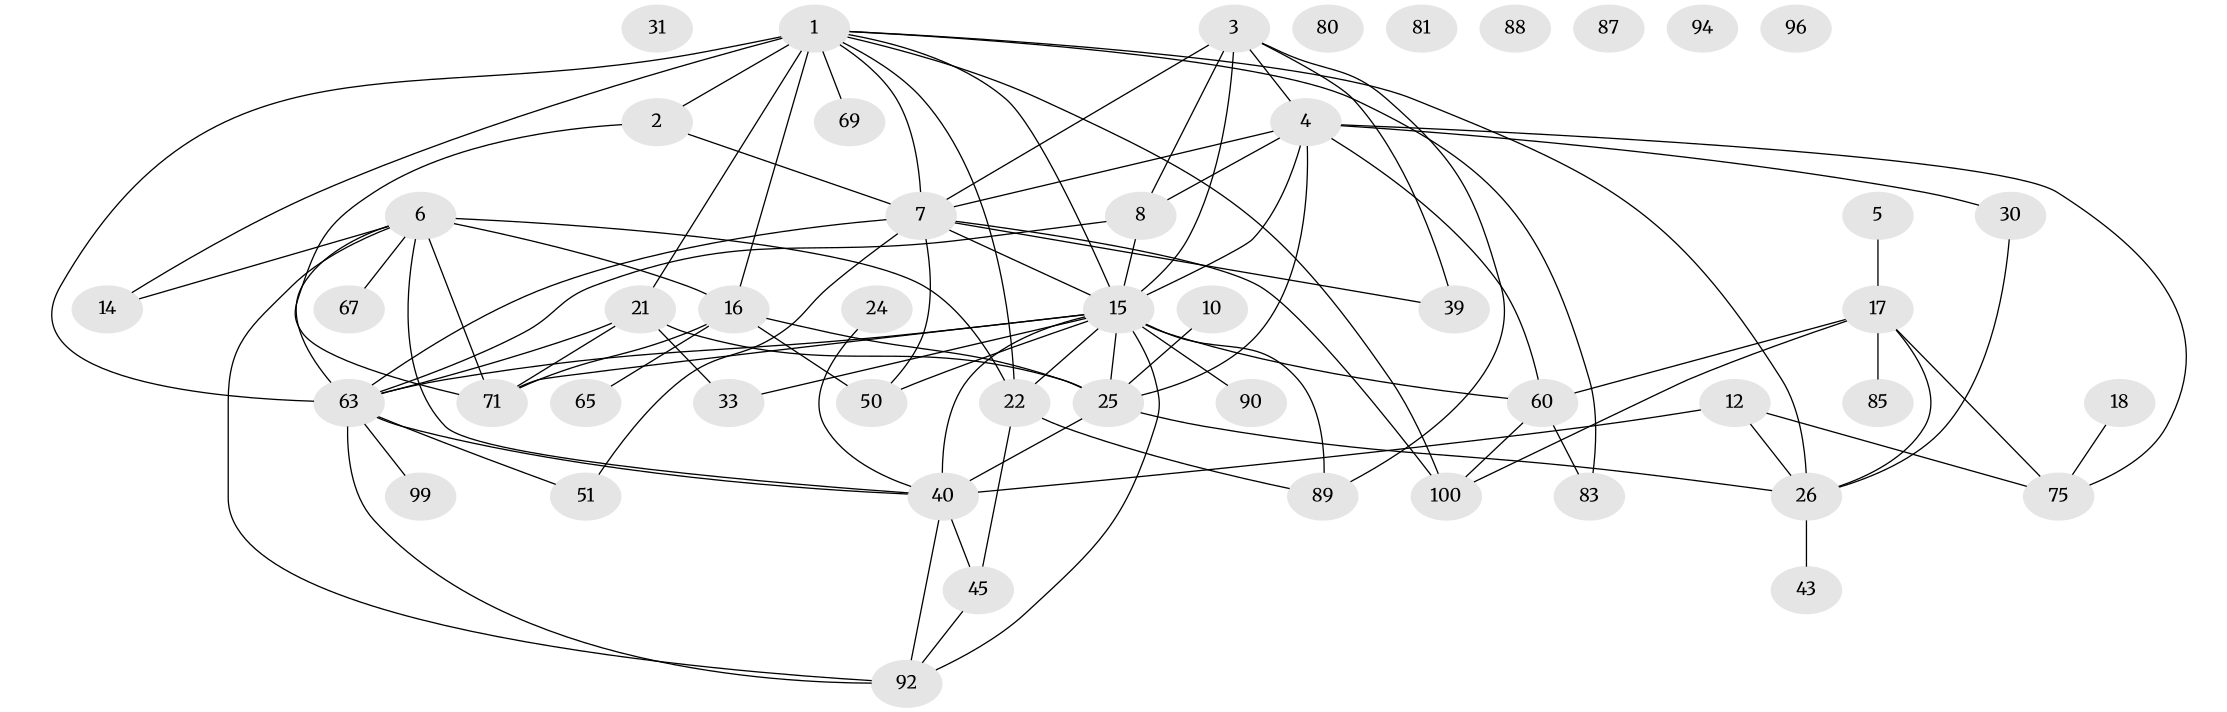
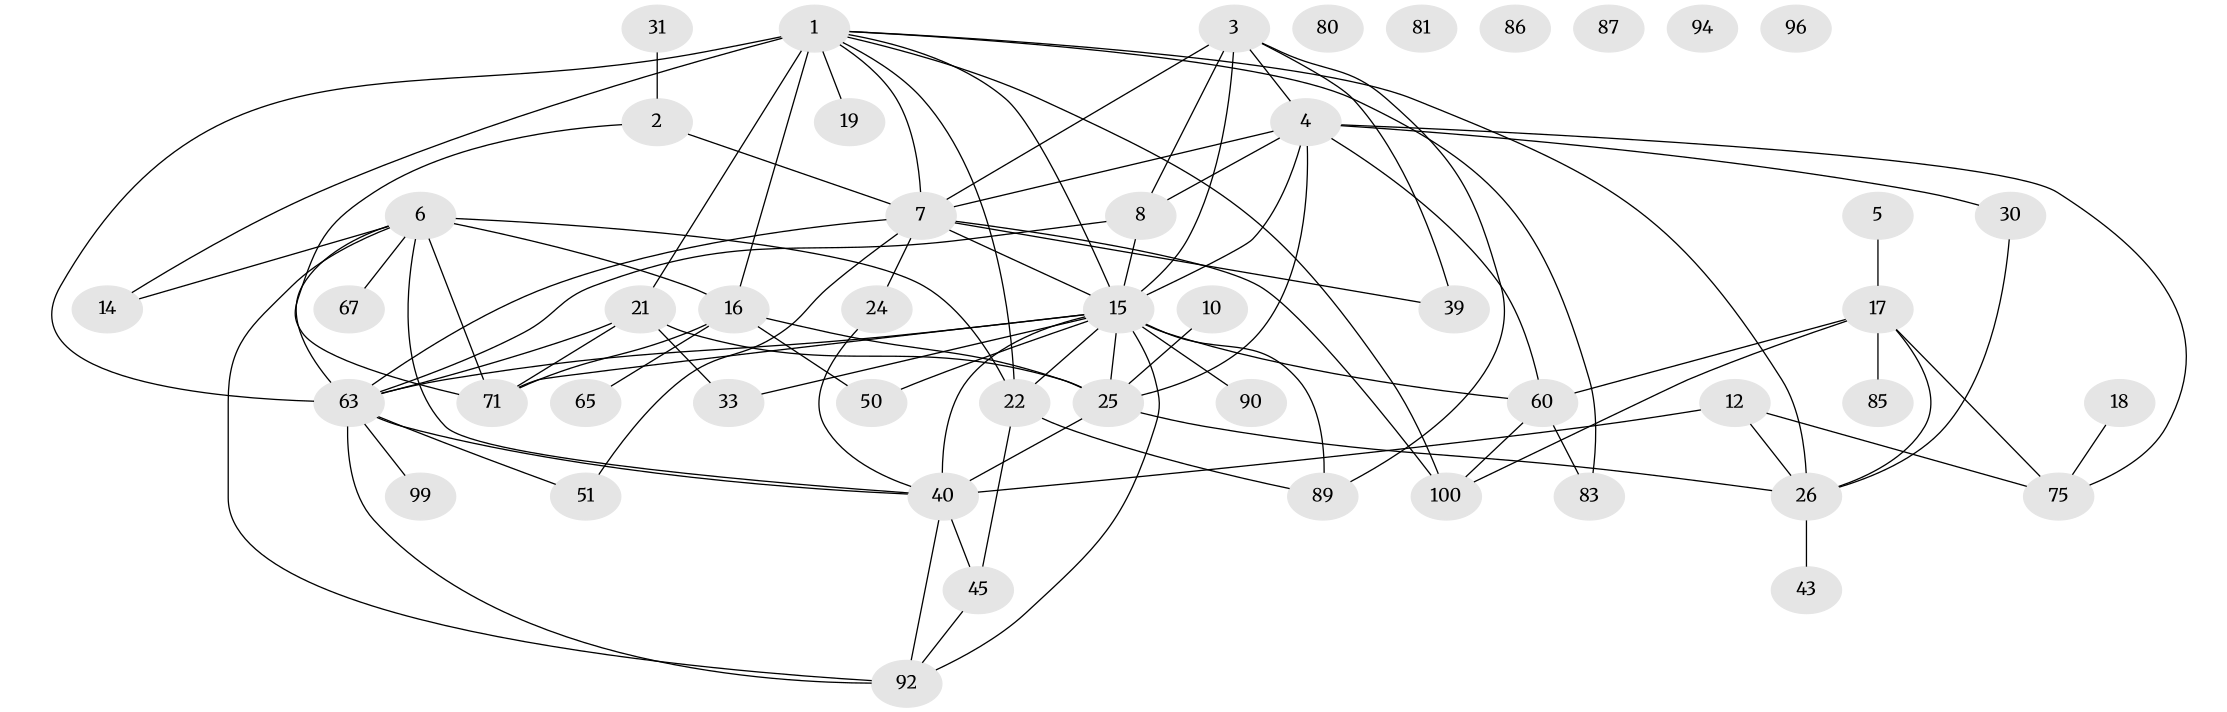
(1515, 29) -> (1515, 29)
(736, 75) -> (657, 82)
(850, 122) -> (850, 122)
(928, 316) -> (899, 262)
